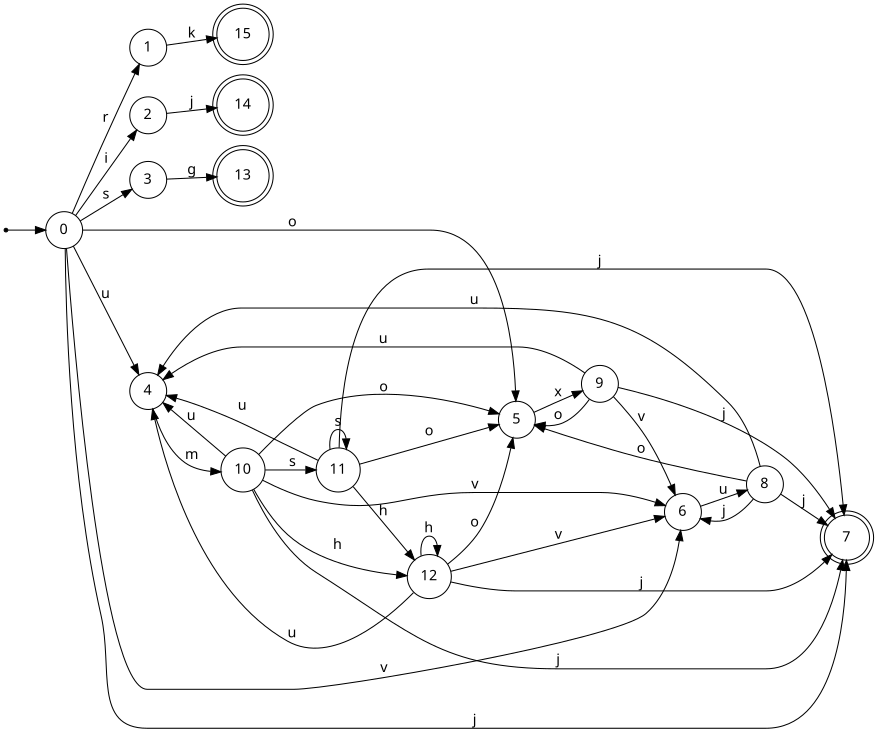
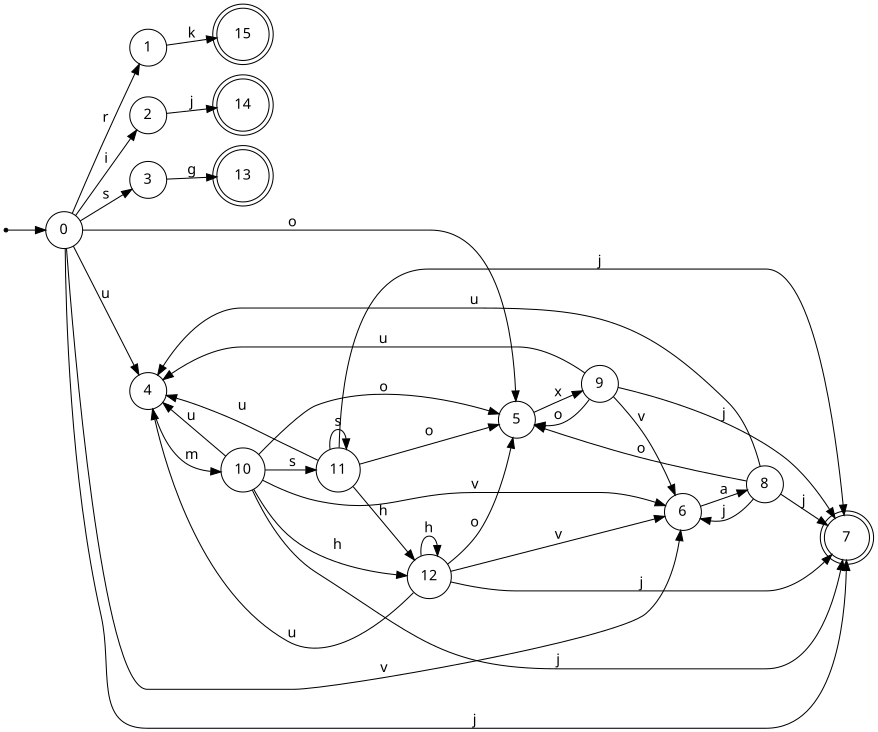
(724, 490) -> (724, 490)
